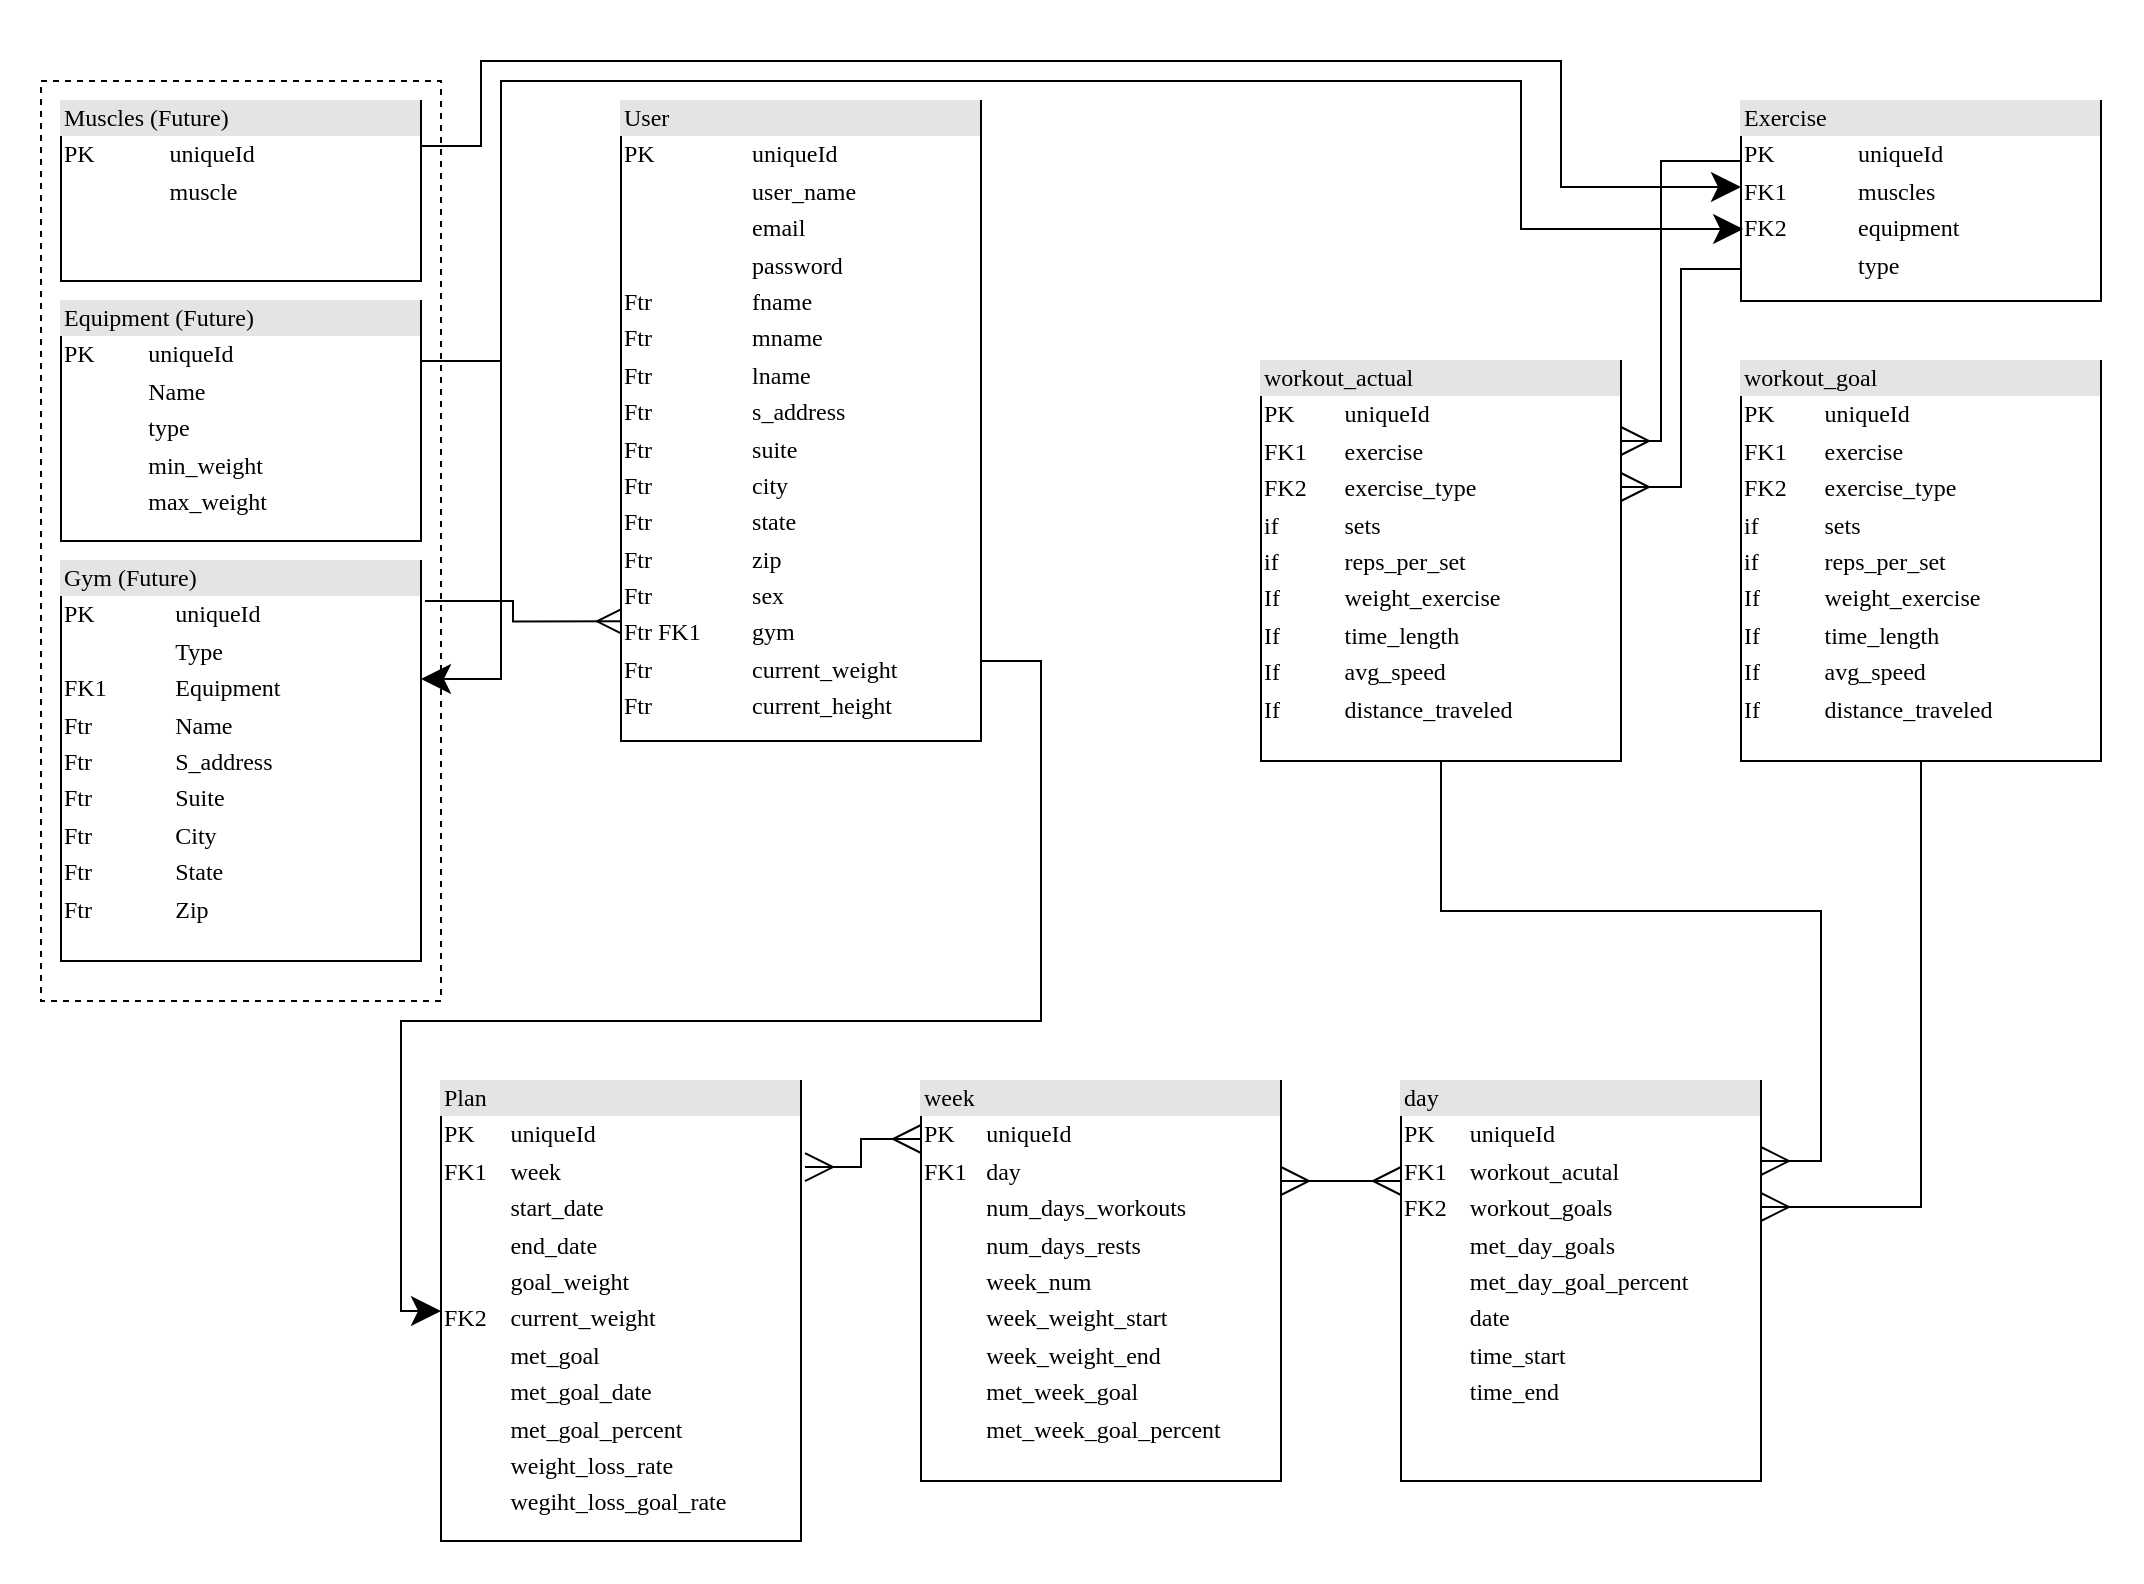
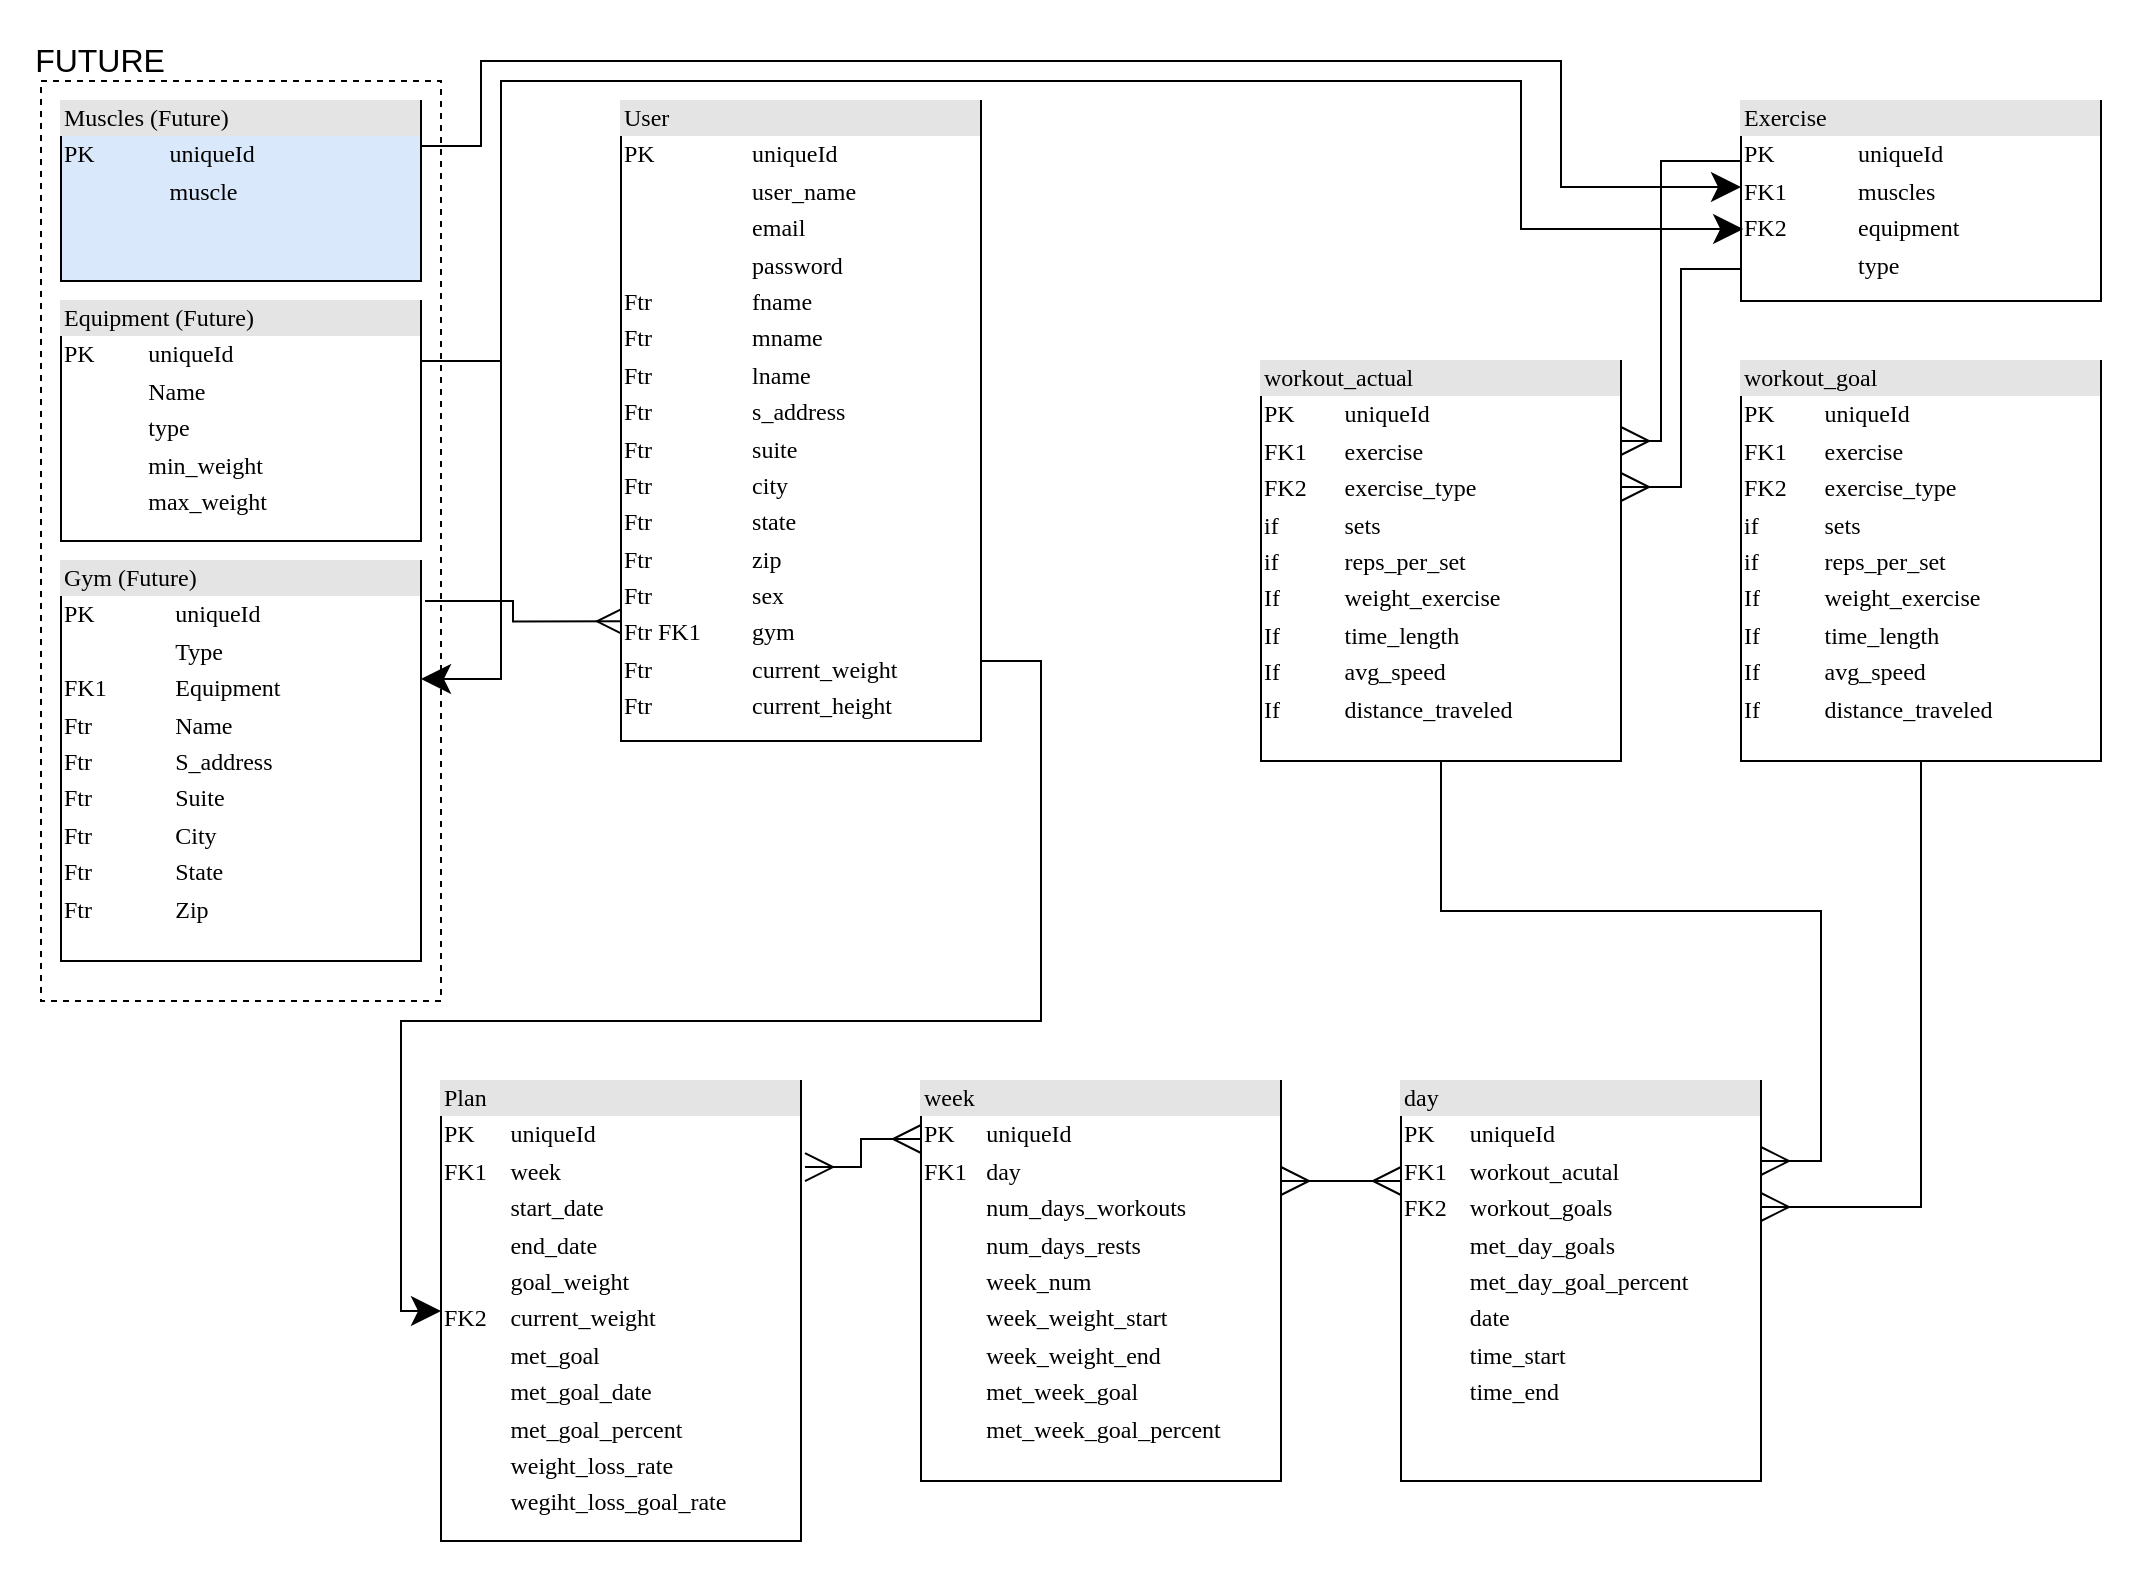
none -> (101, 61)
(241, 191) -> (241, 191)
